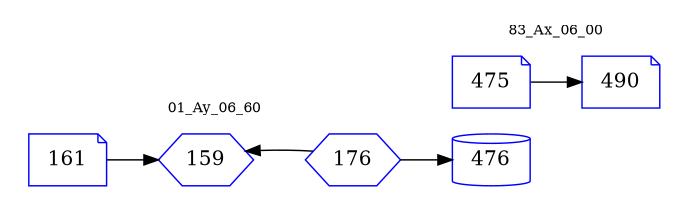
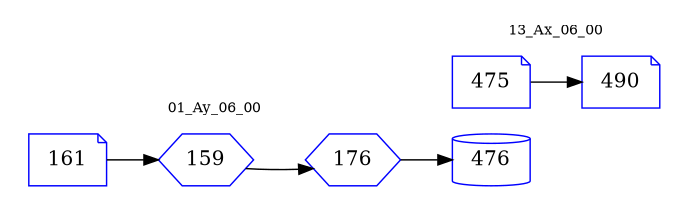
(556, 31) -> (556, 31)
(215, 109) -> (215, 109)
(287, 150) -> (272, 170)
